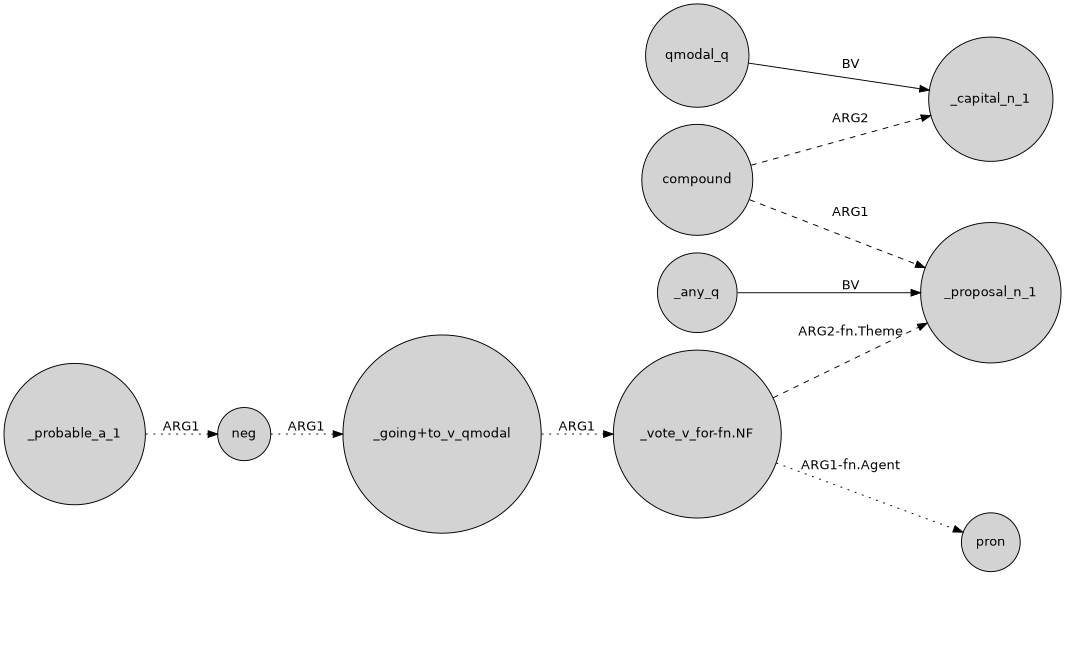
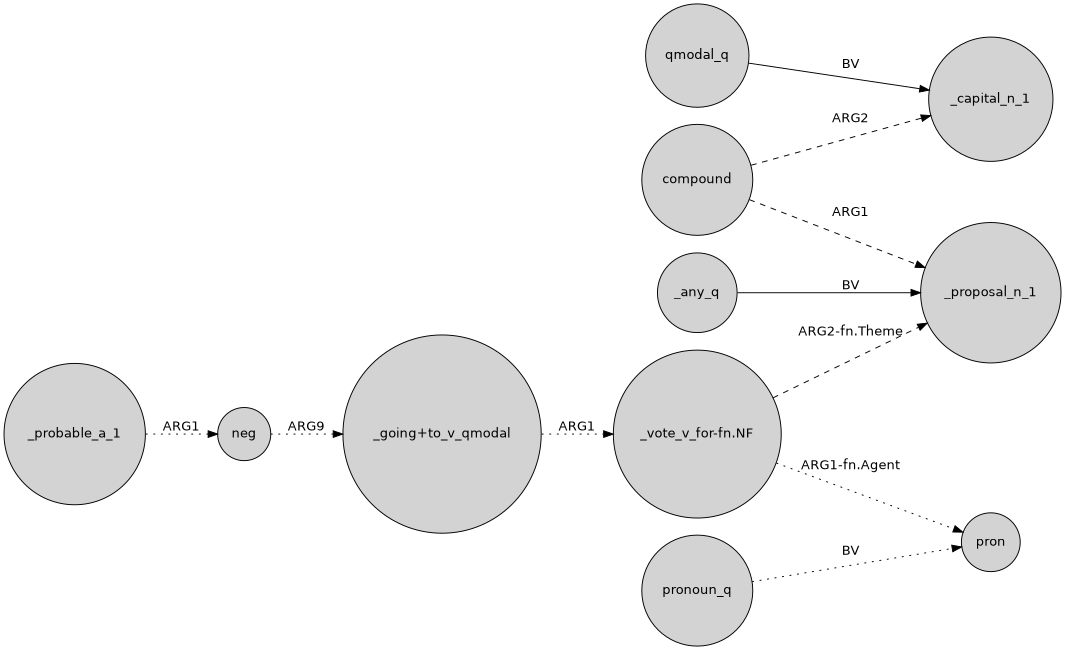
(307, 427) -> (307, 427)
none -> (697, 591)
